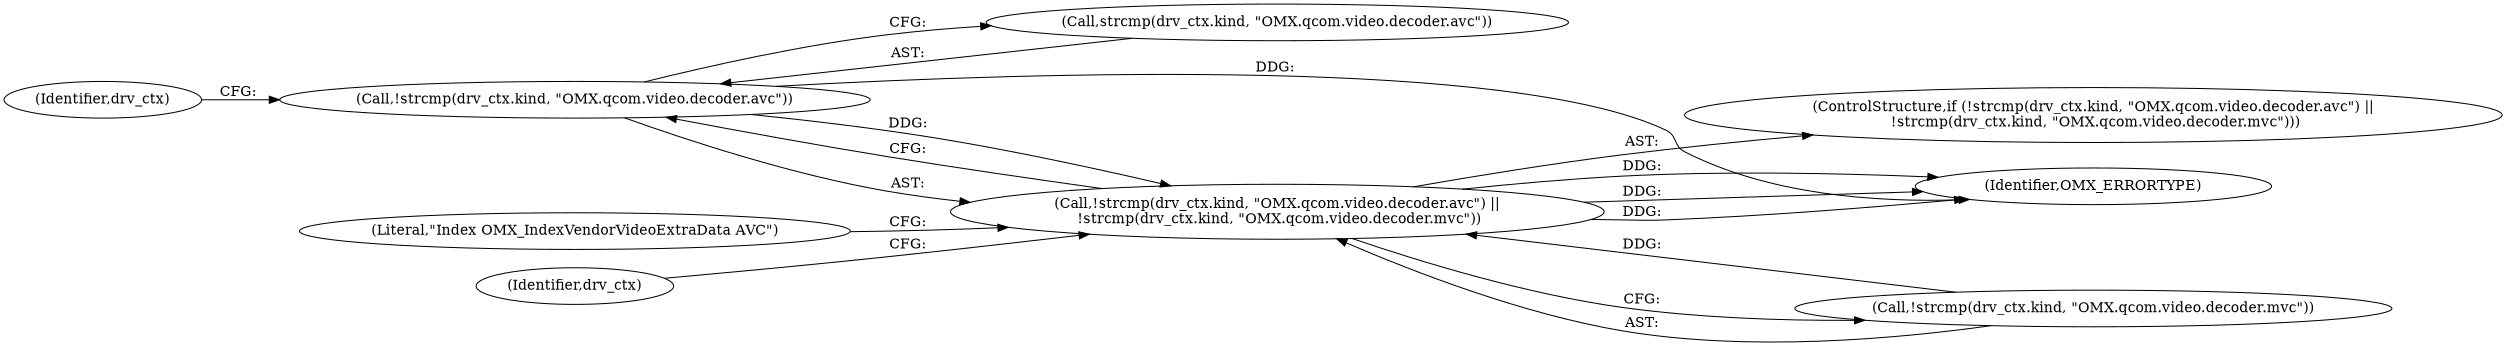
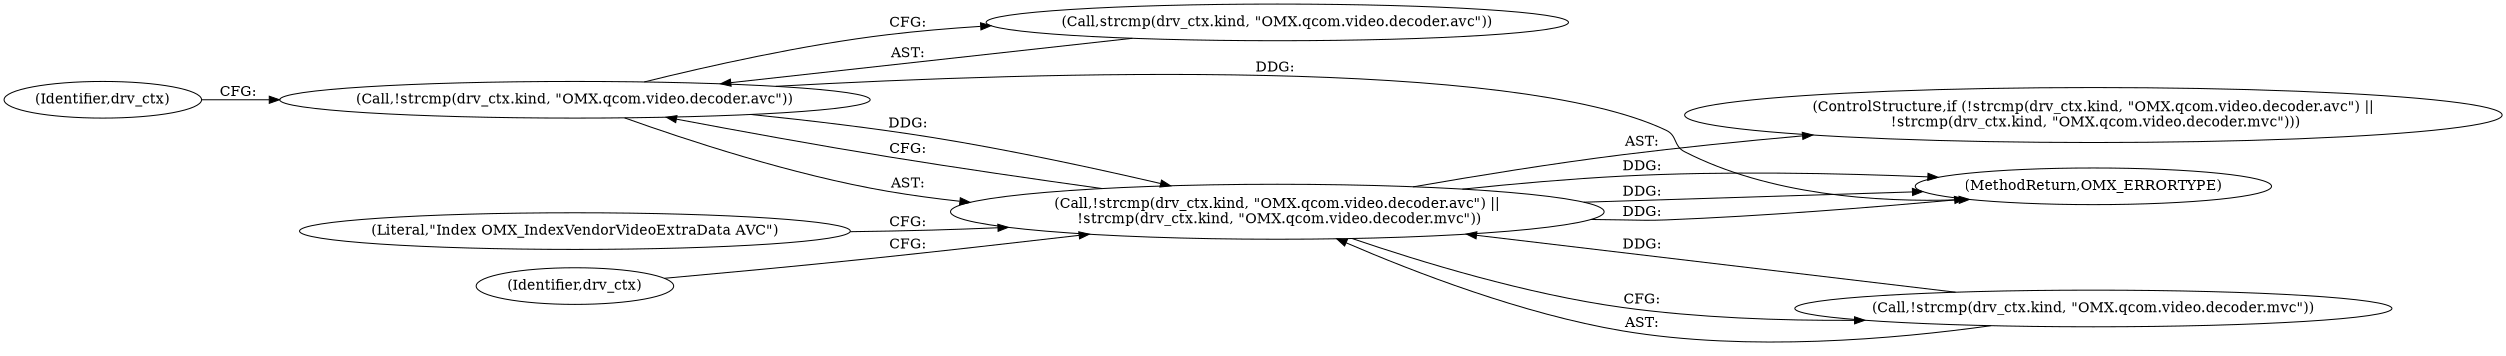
(2093, 186) -> (2093, 186)
